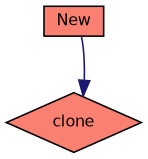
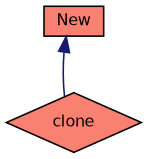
(84, 58) -> (63, 74)
